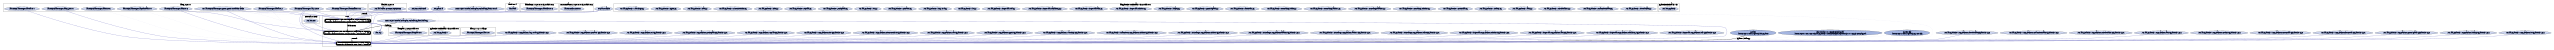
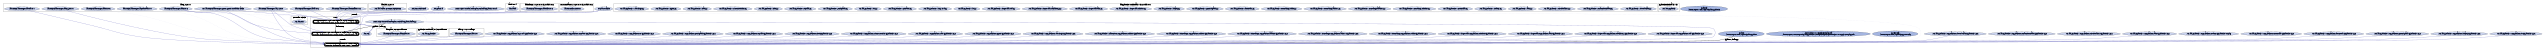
none -> (1704, 9)
(388, 26) -> (379, 27)
(2219, 33) -> (2209, 34)
